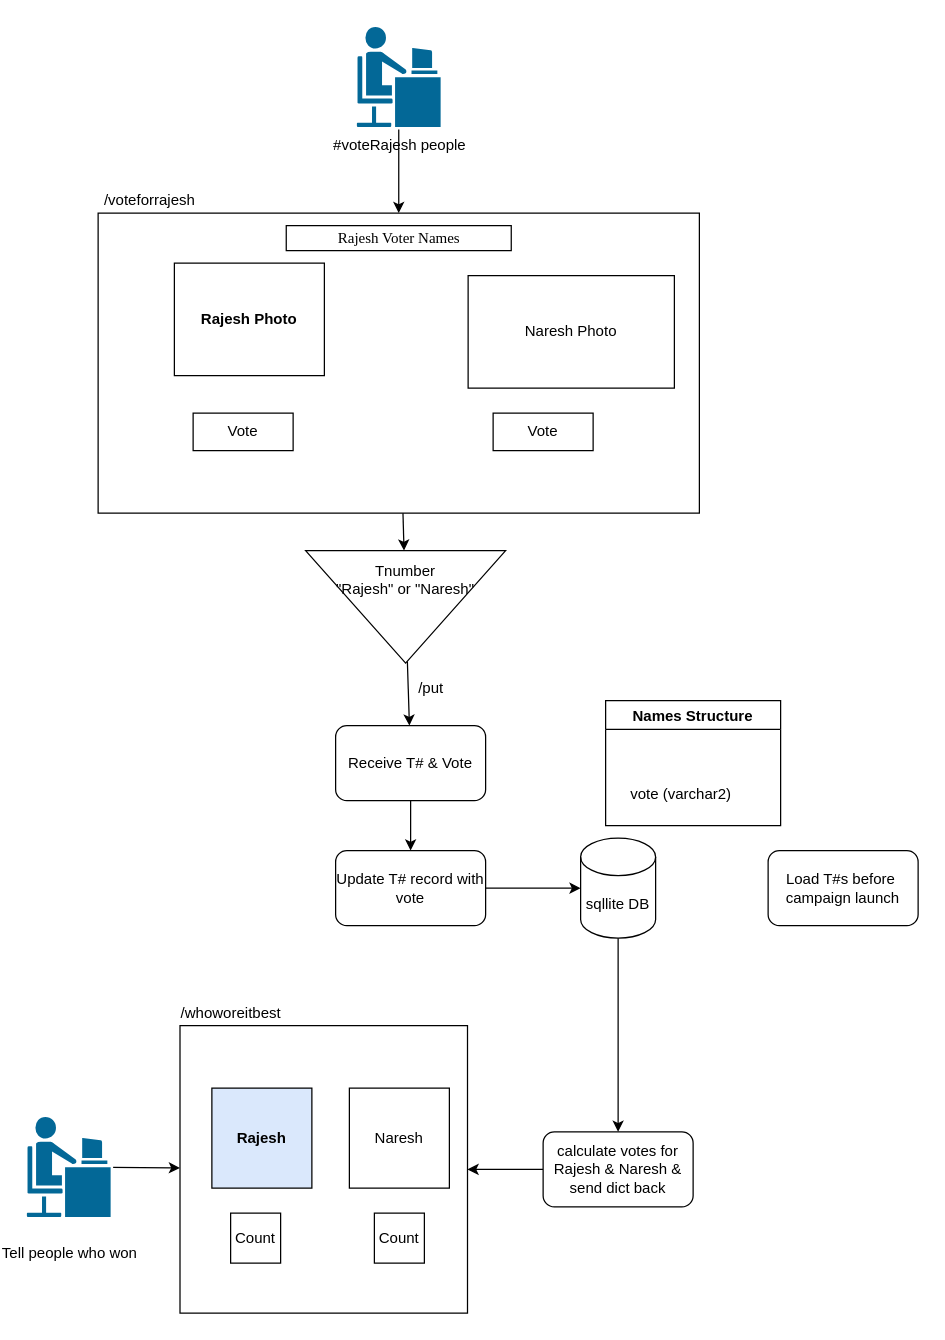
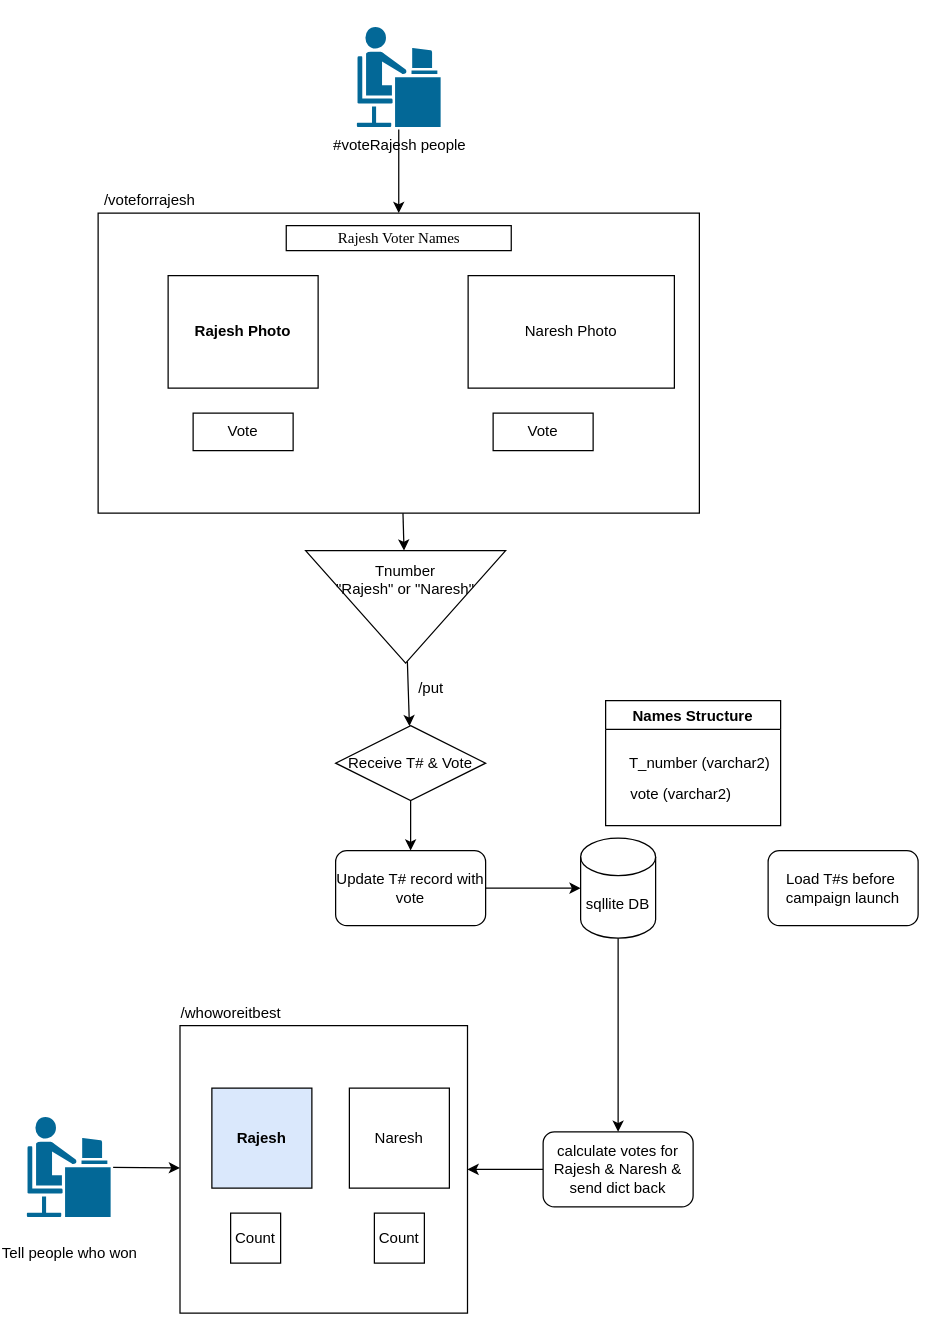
(249, 319) -> (243, 332)
(411, 763) -> (411, 763)
none -> (699, 763)
